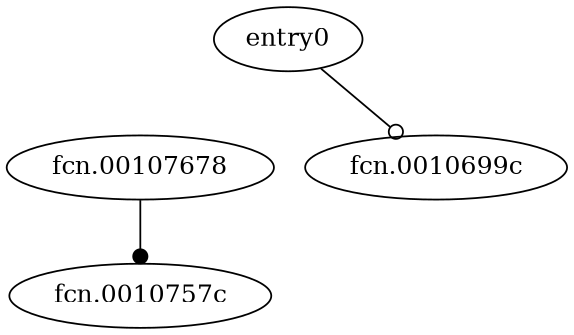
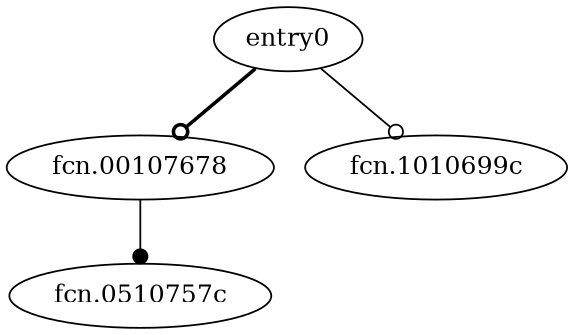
none -> (221, 98)
(436, 168) -> (436, 168)
(140, 296) -> (140, 296)
